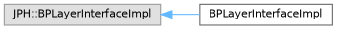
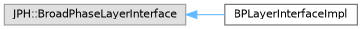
(83, 15) -> (95, 15)
